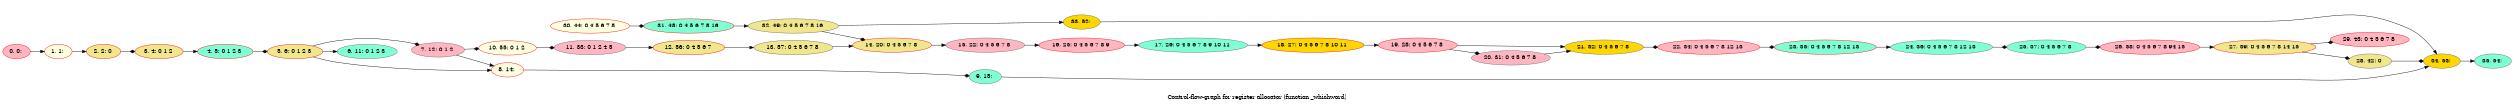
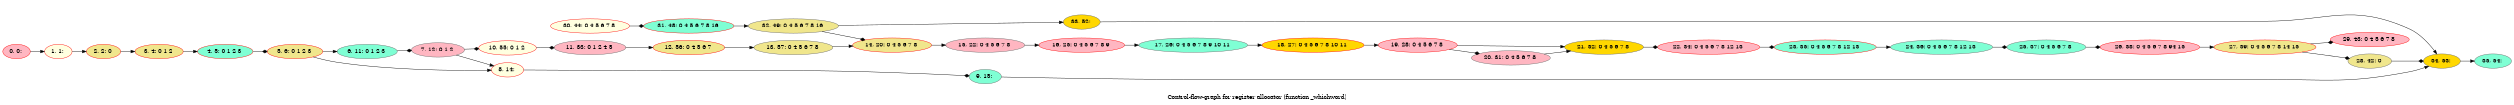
(363, 38) -> (402, 51)
(126, 52) -> (126, 52)
